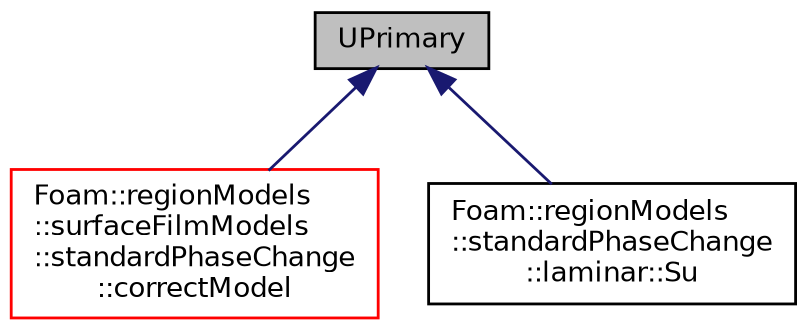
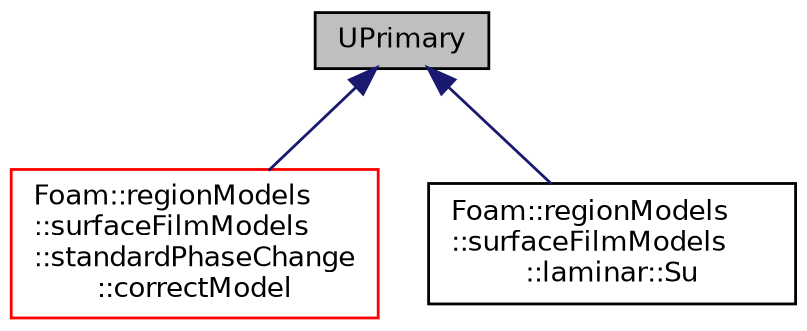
(612, 244) -> (612, 244)
